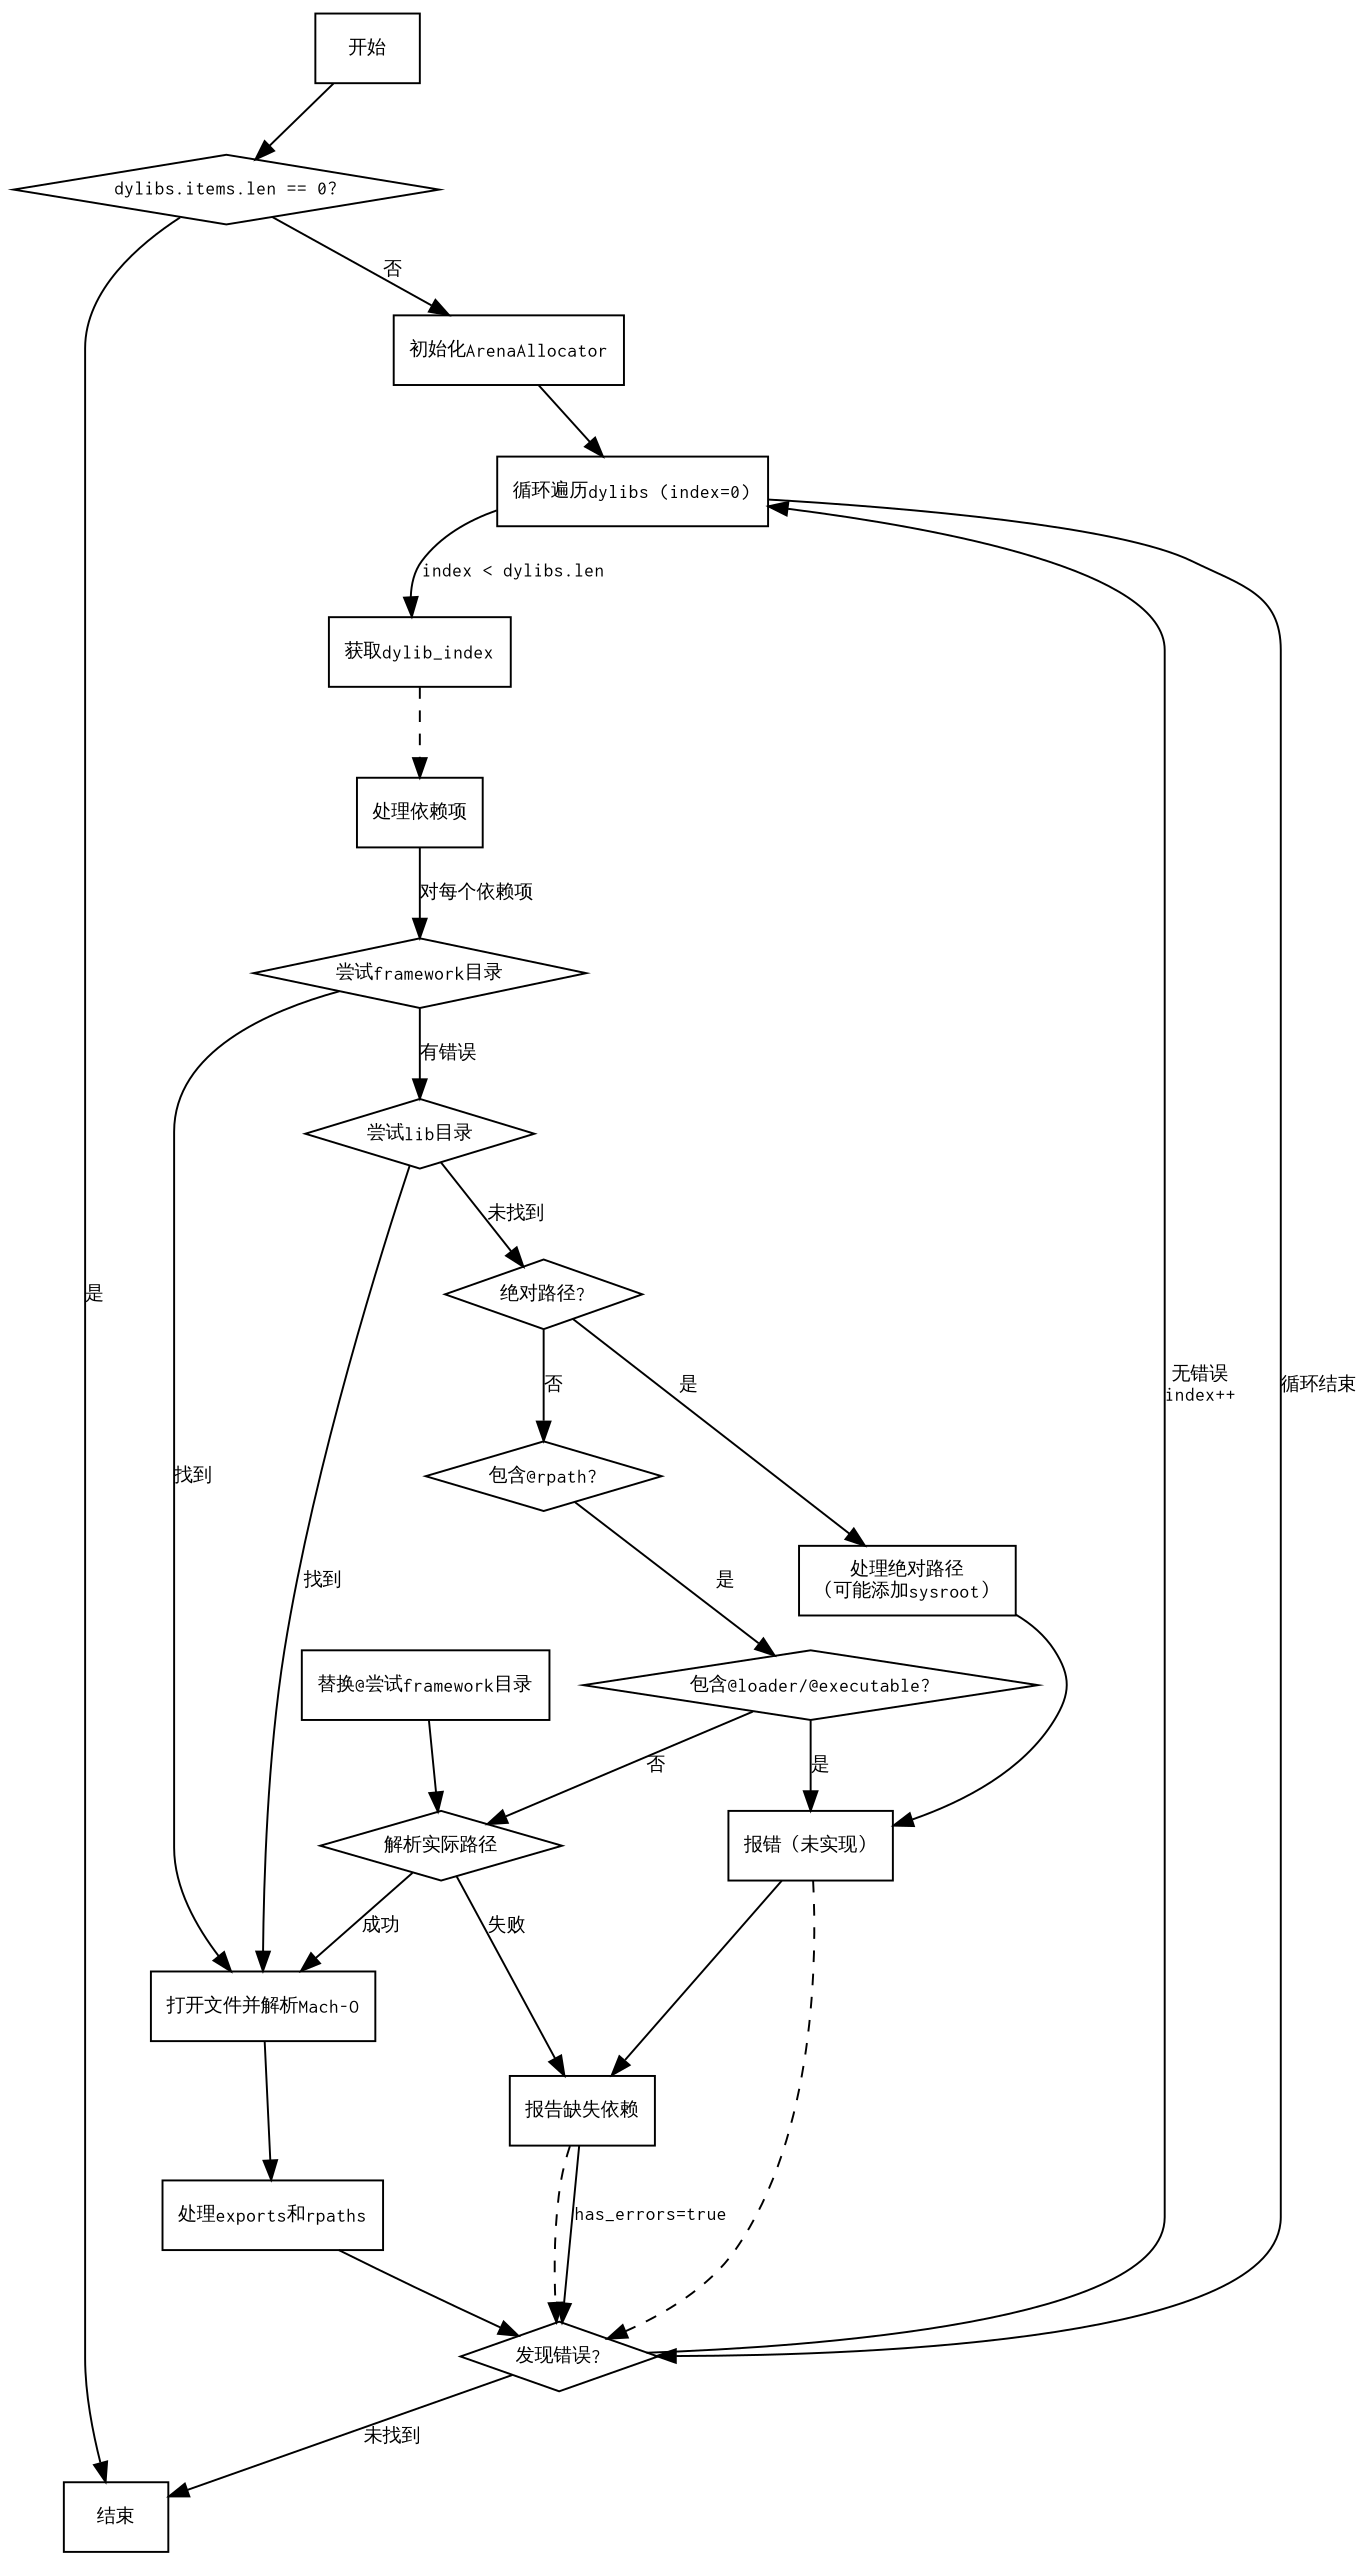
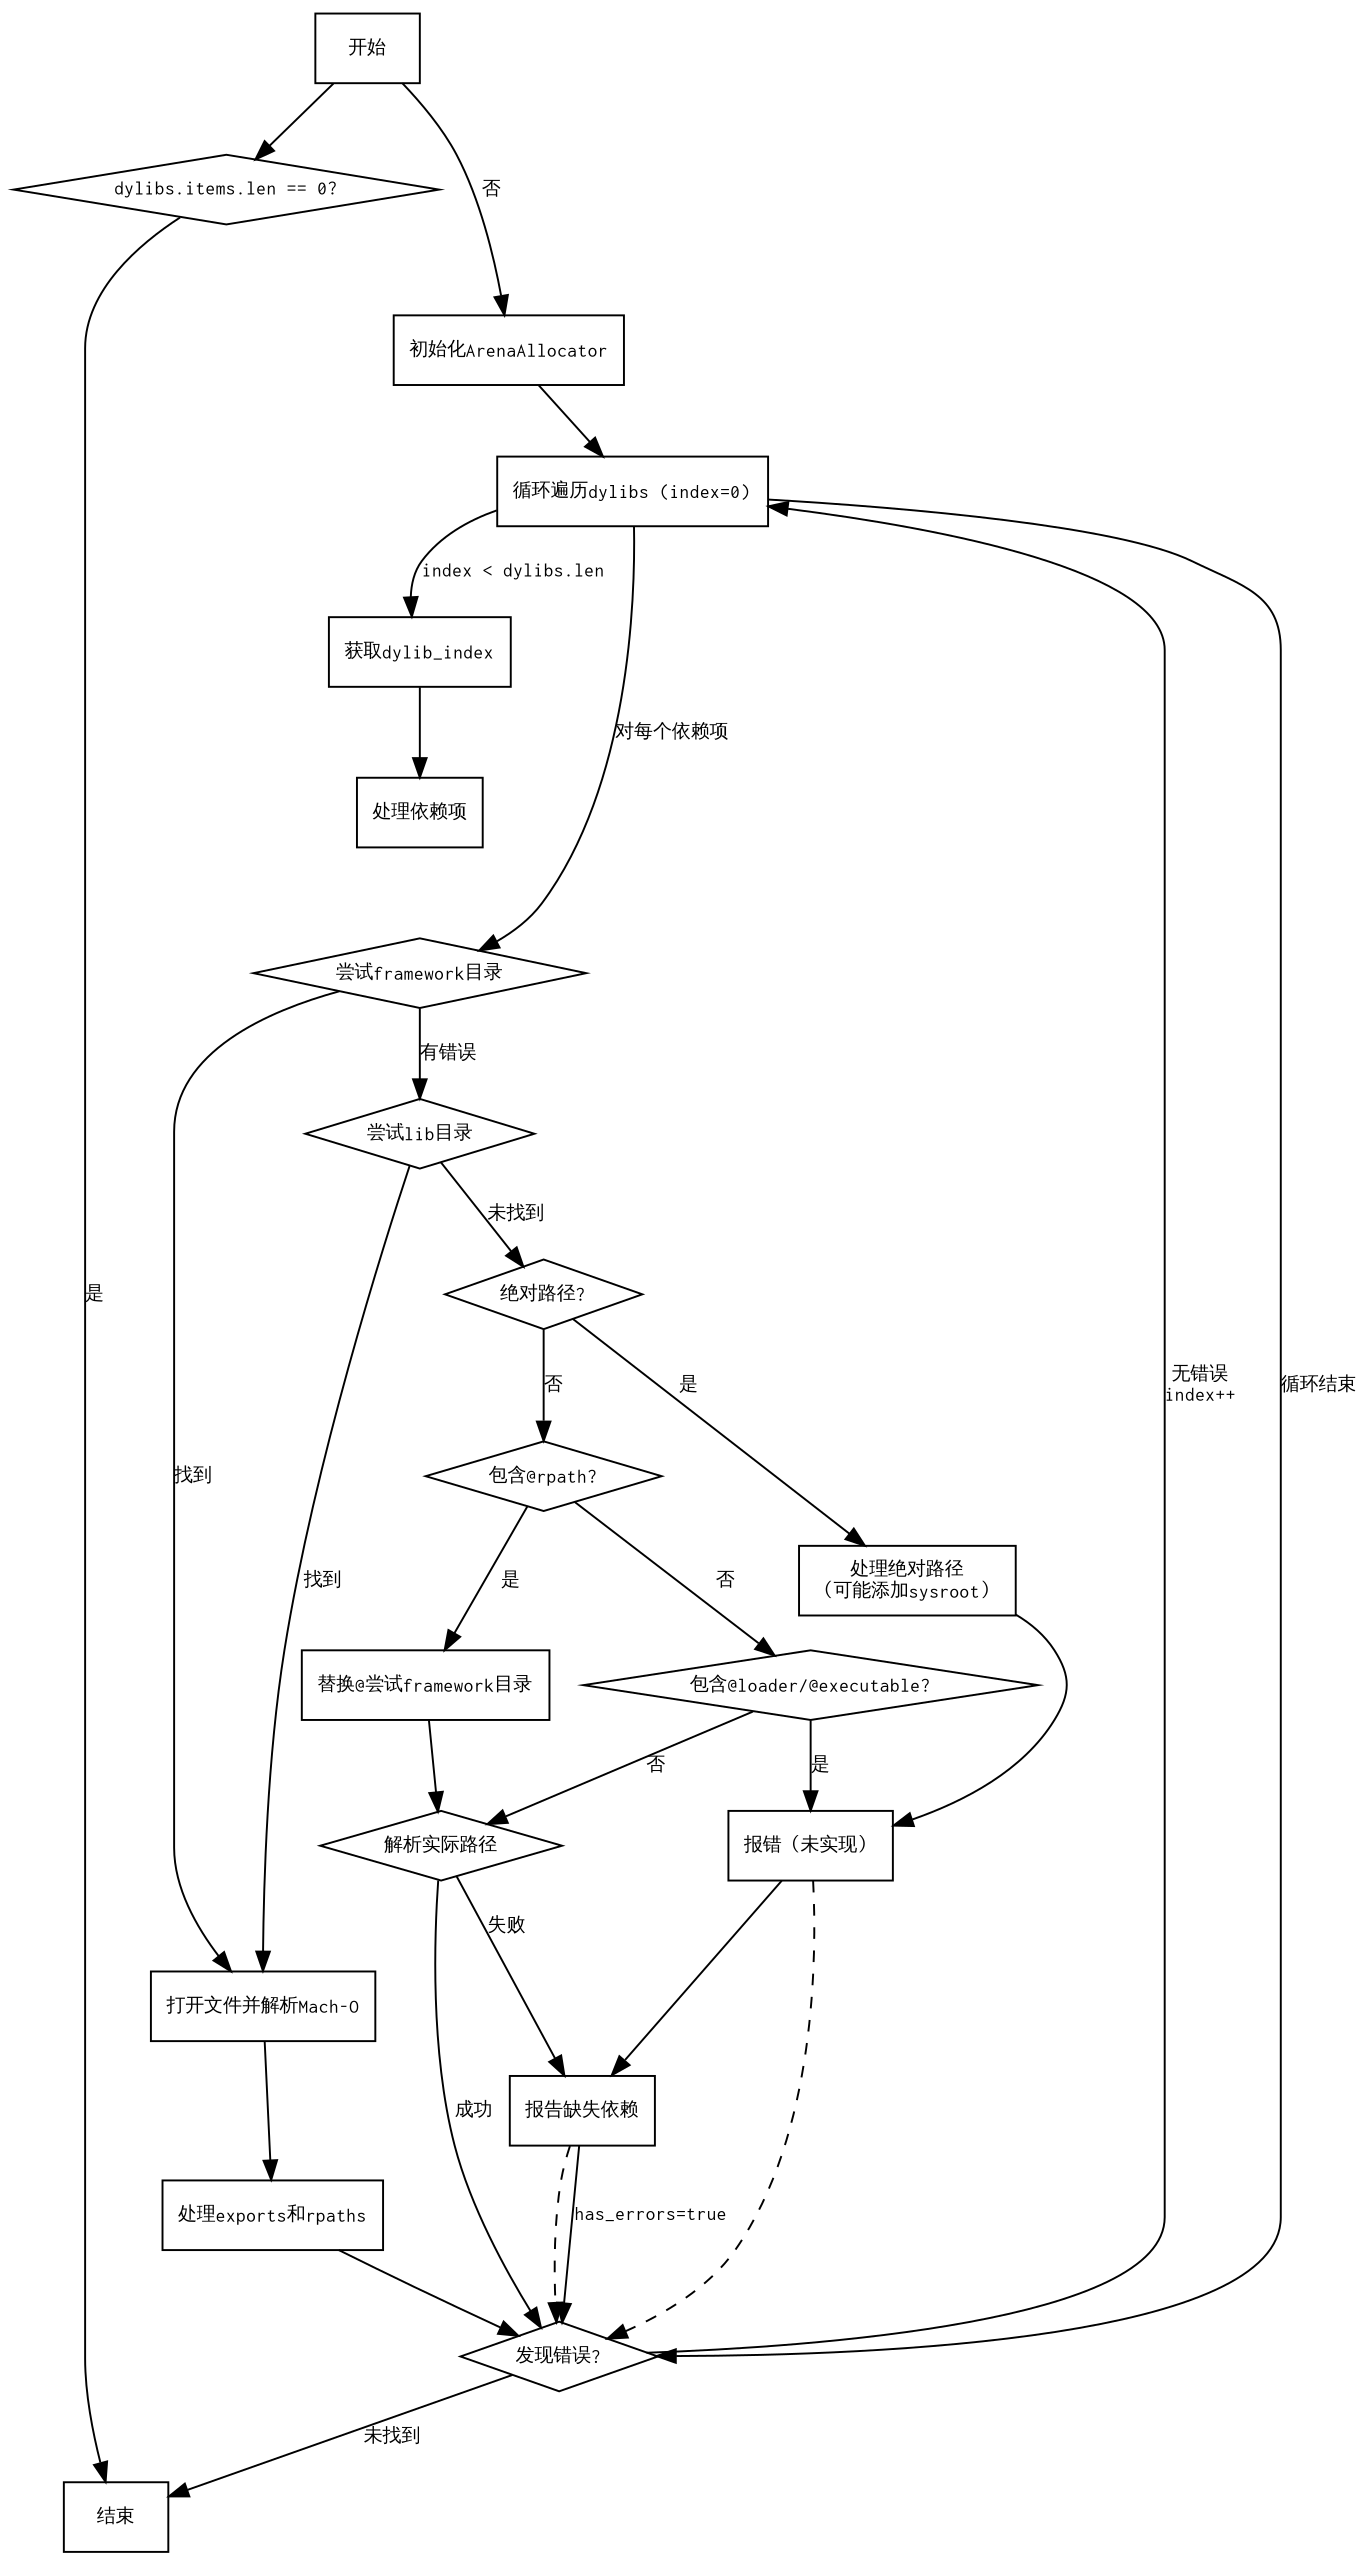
(352, 261) -> (469, 181)
(420, 723) -> (420, 723)
(420, 883) -> (610, 751)
none -> (491, 1570)
(726, 1581) -> (726, 1581)
(364, 1915) -> (446, 2105)
